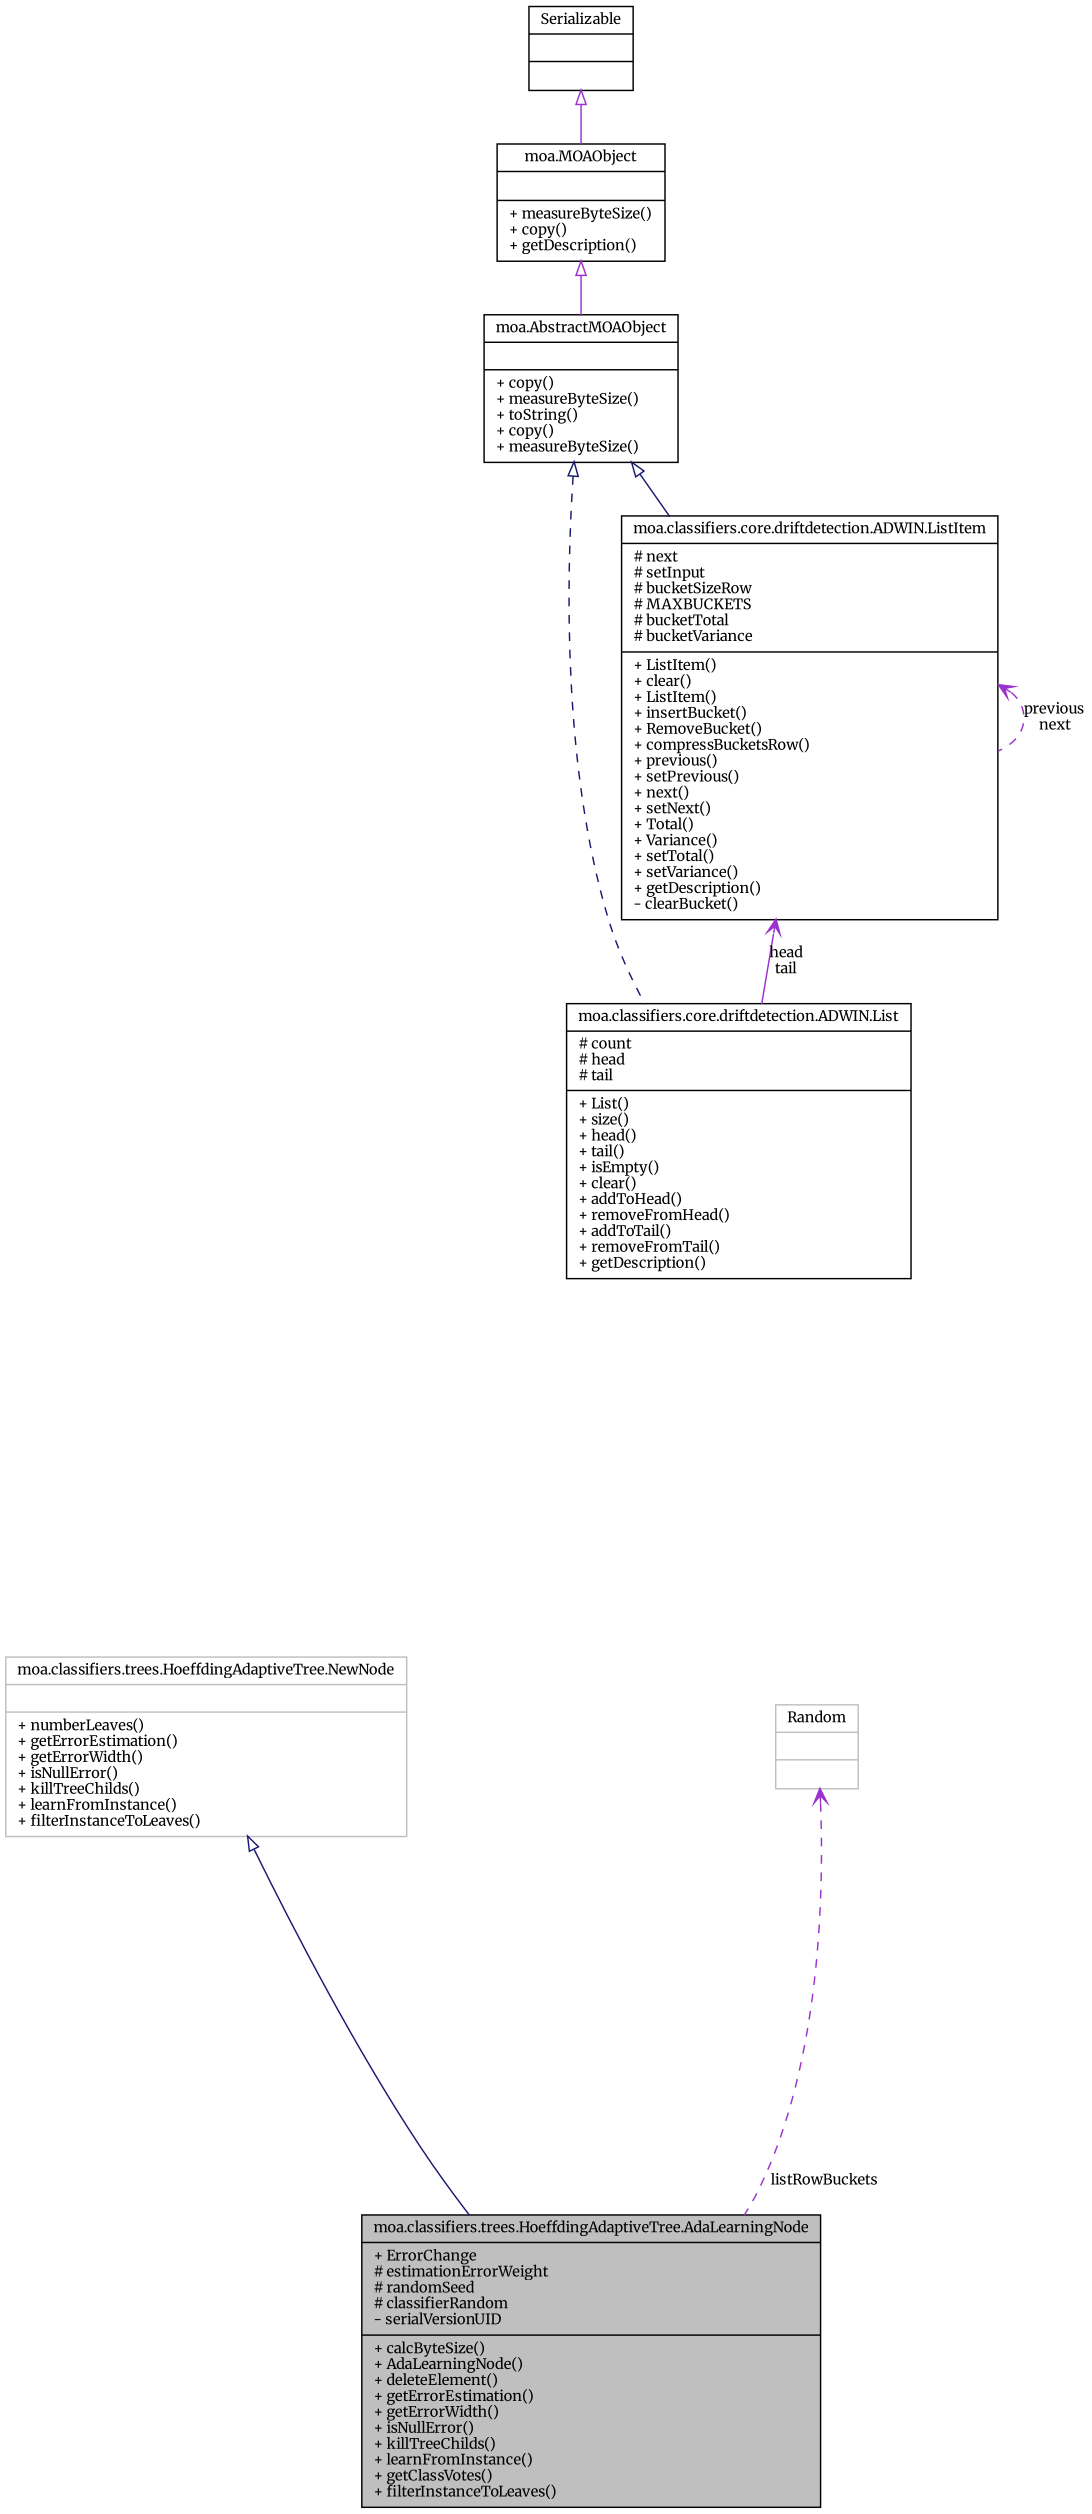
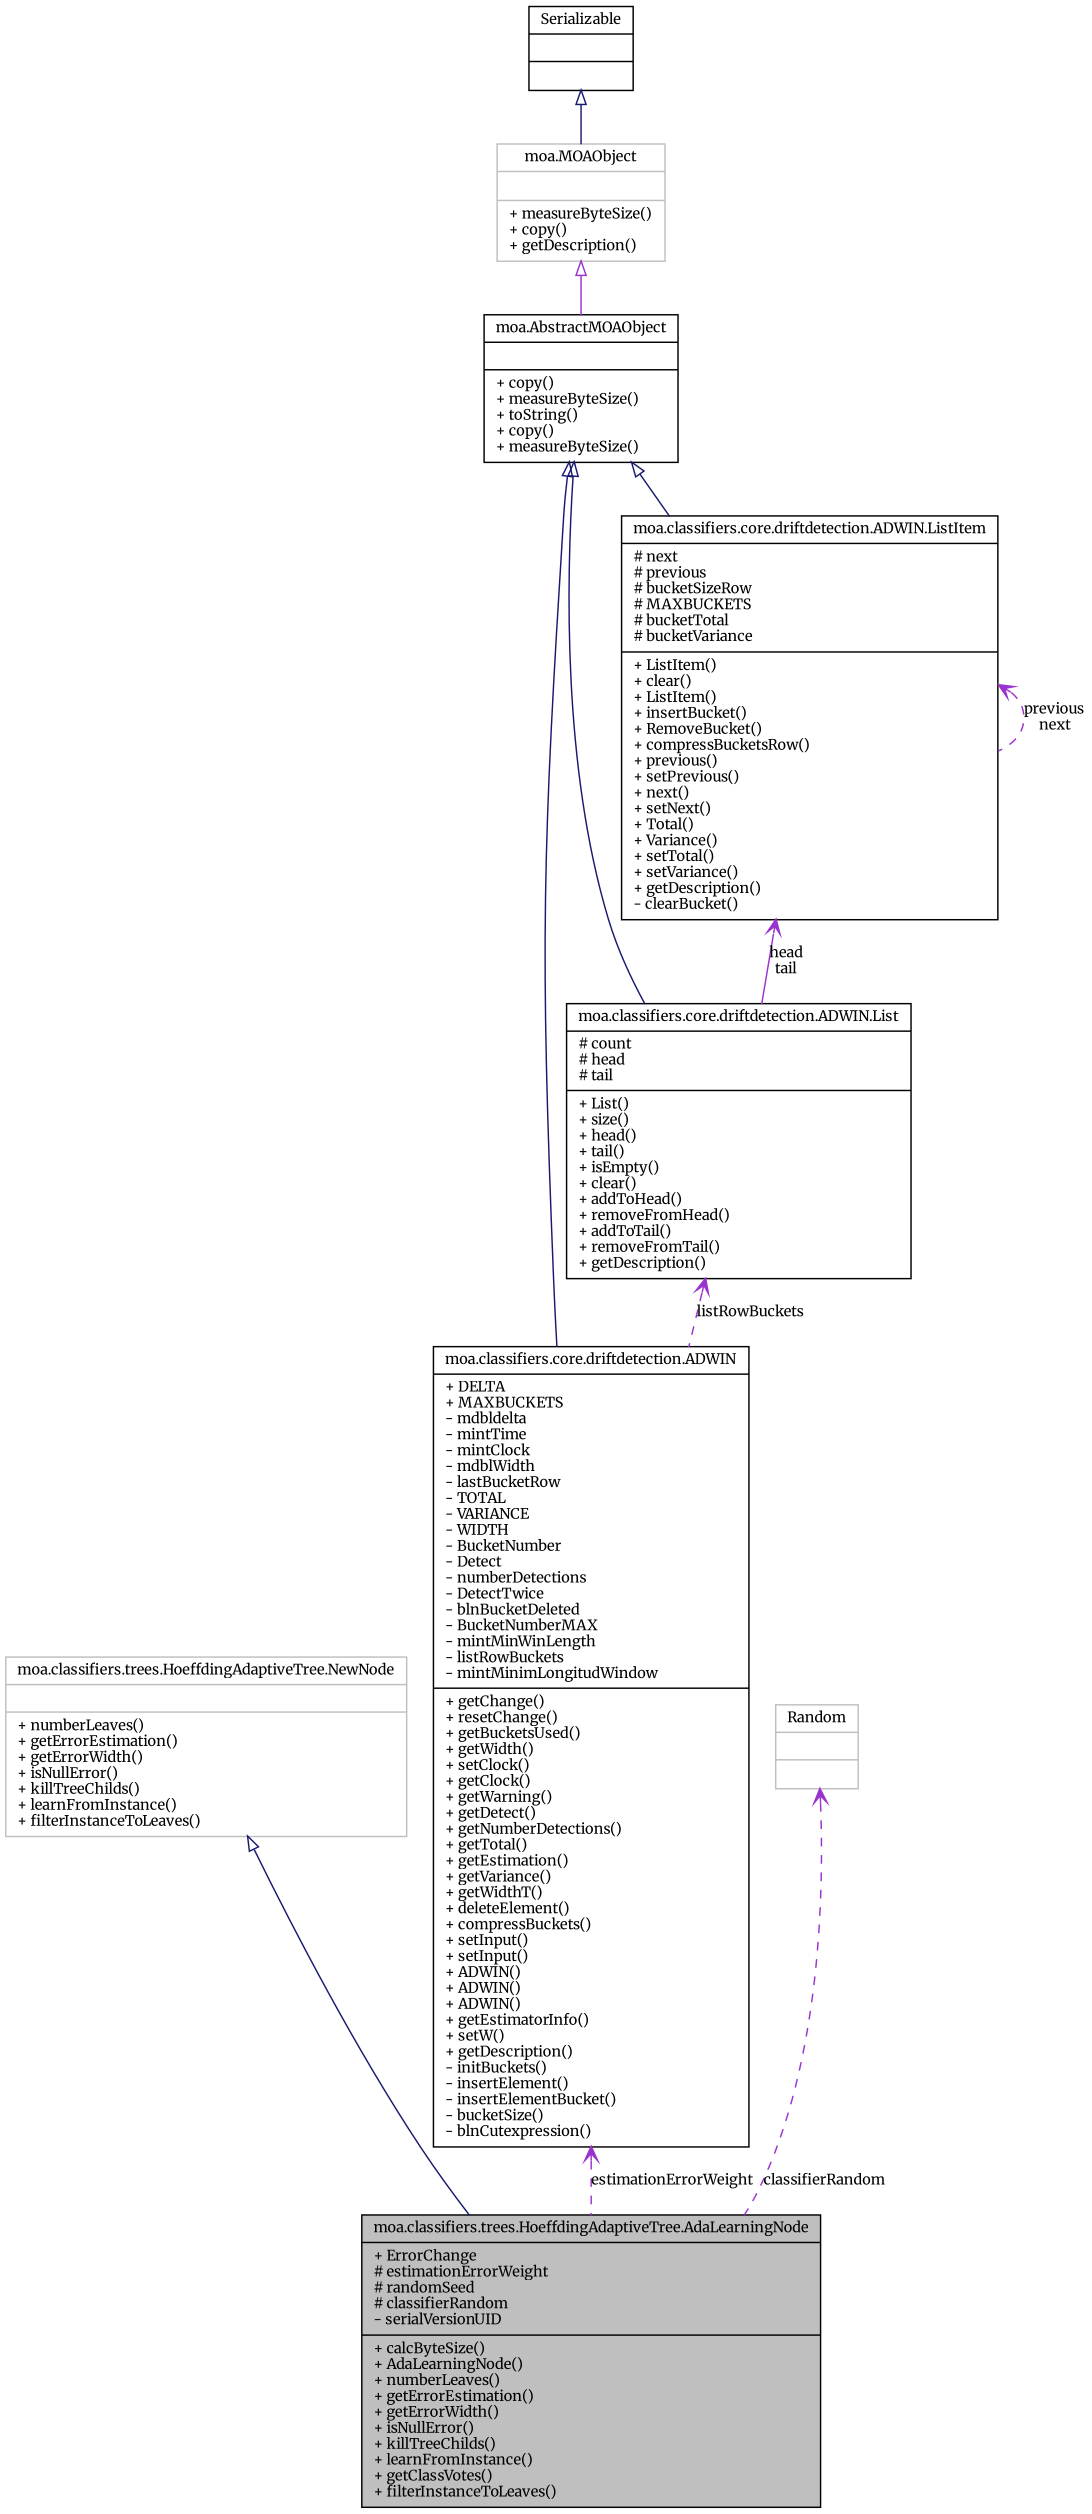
(581, 124) -> (581, 124)
(581, 203) -> (581, 203)
(669, 573) -> (671, 573)
(576, 746) -> (576, 746)
none -> (591, 1747)
(825, 2181) -> (825, 2181)
(436, 2381) -> (437, 2381)
